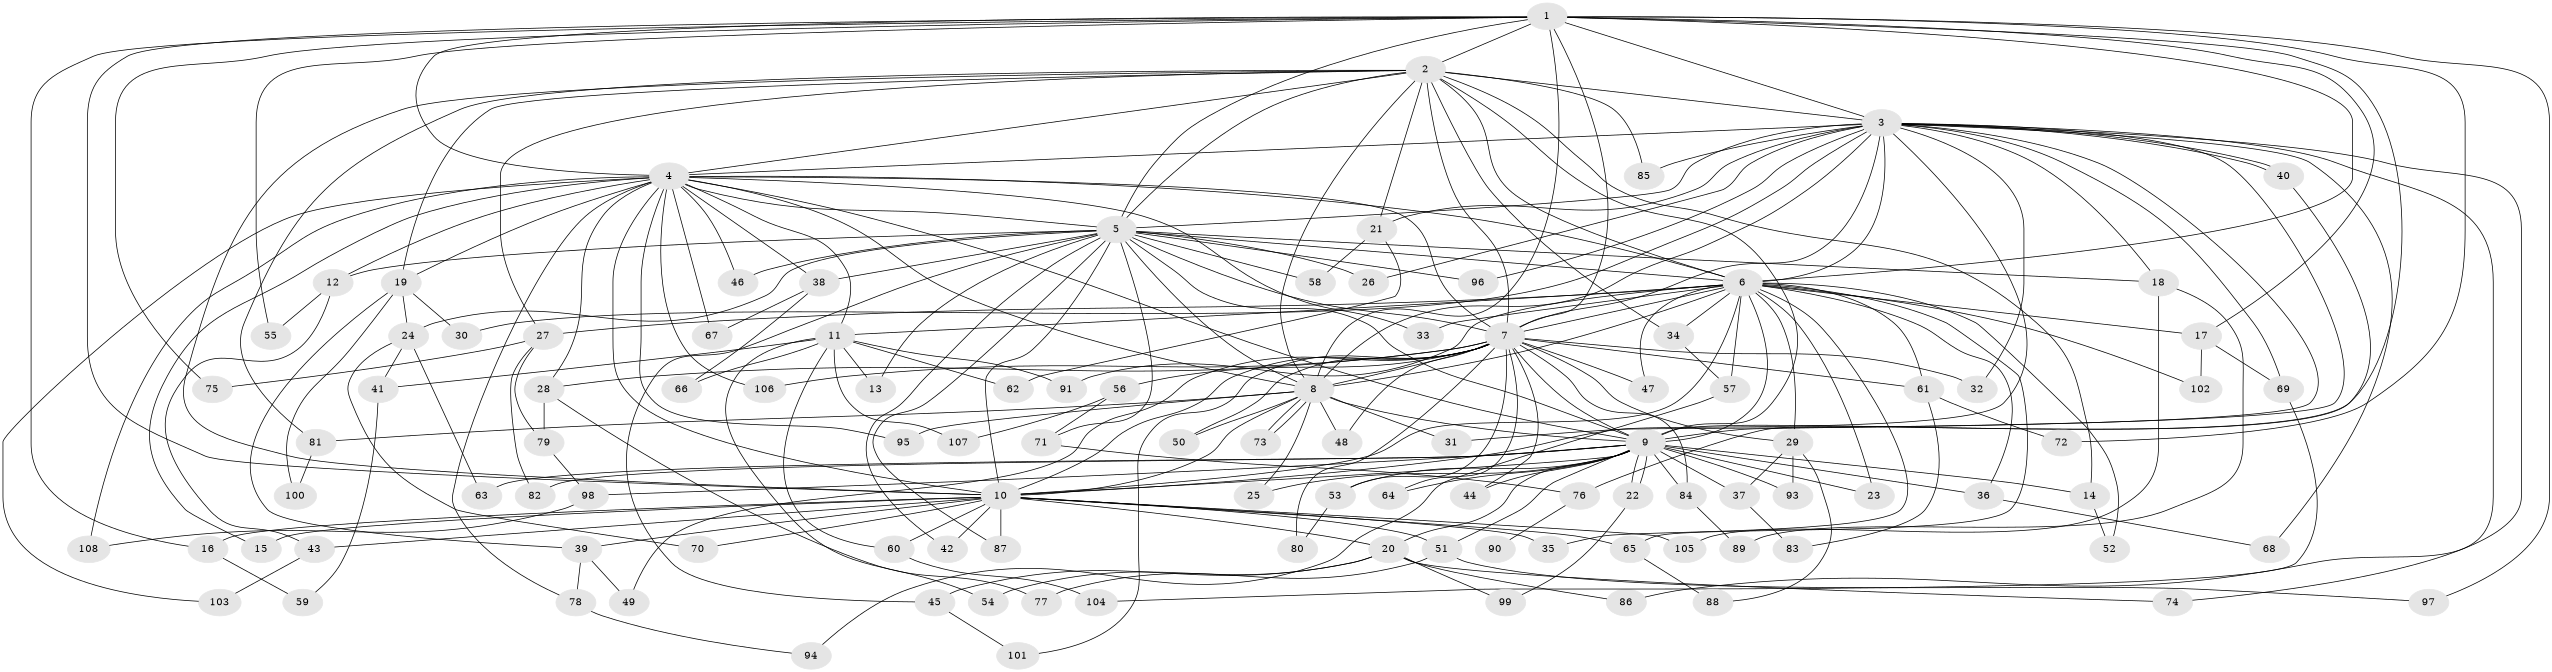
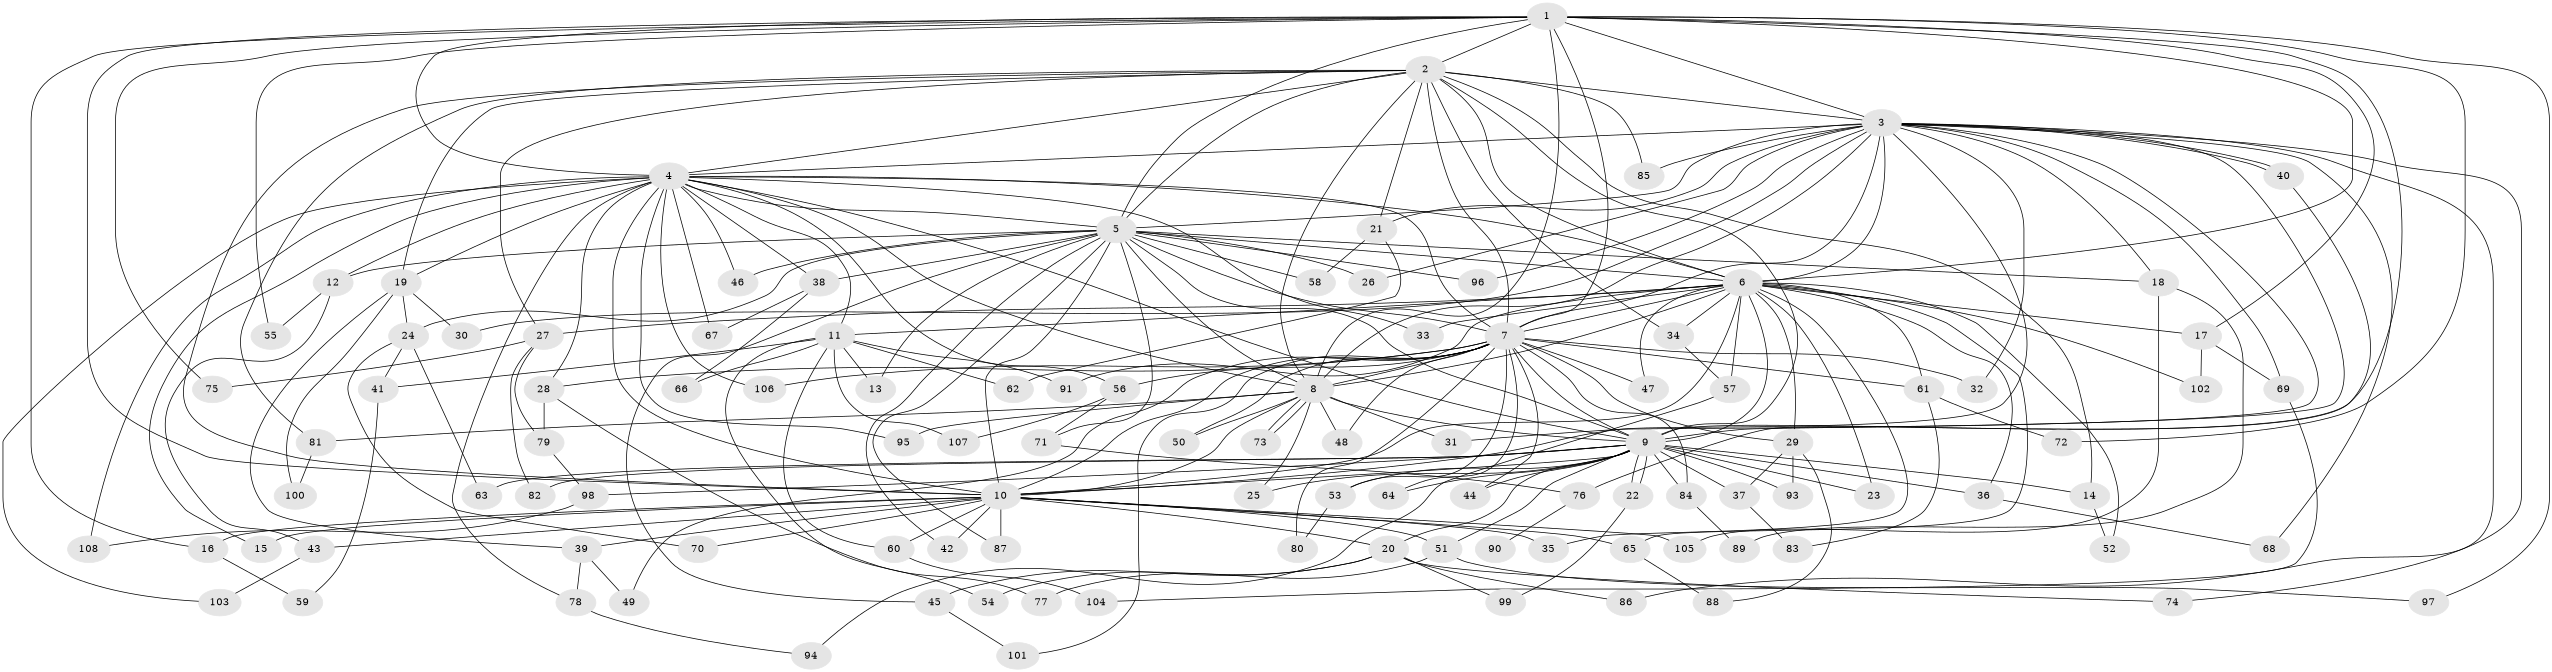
none -> (887, 301)
